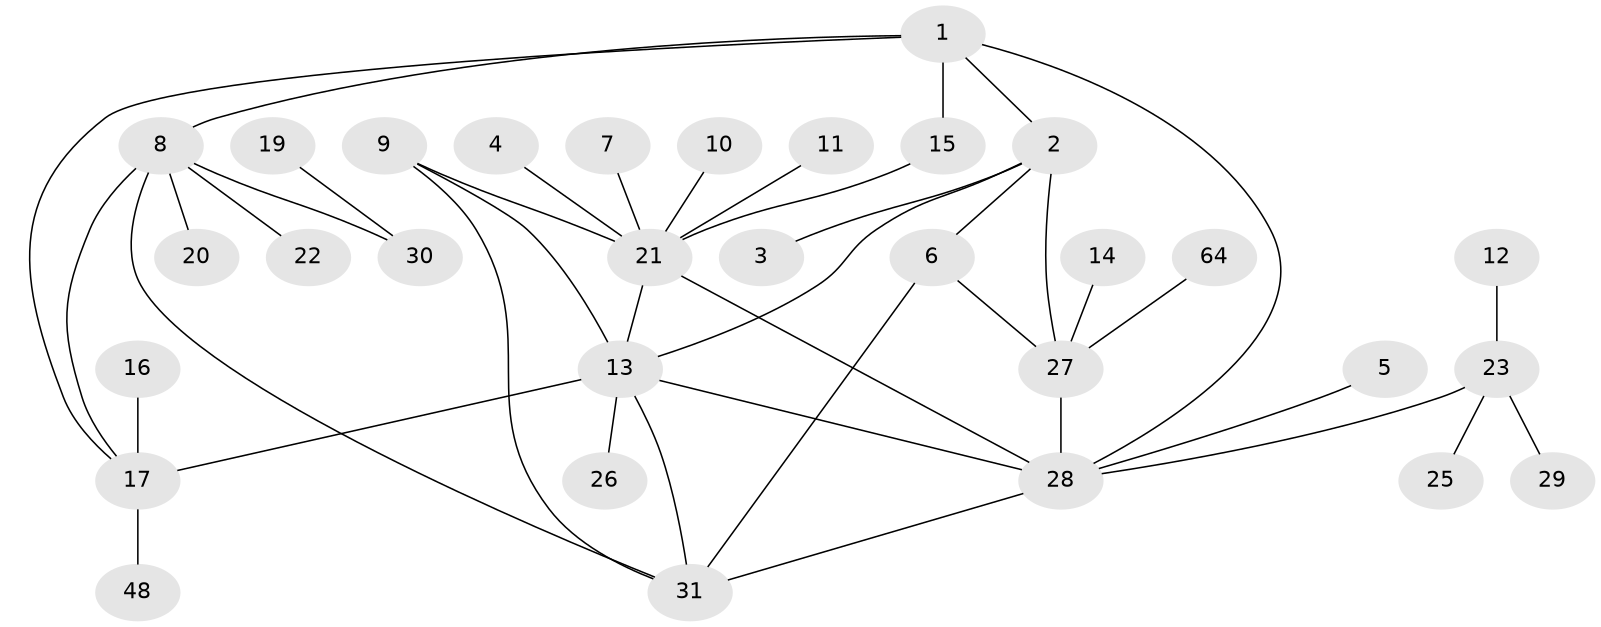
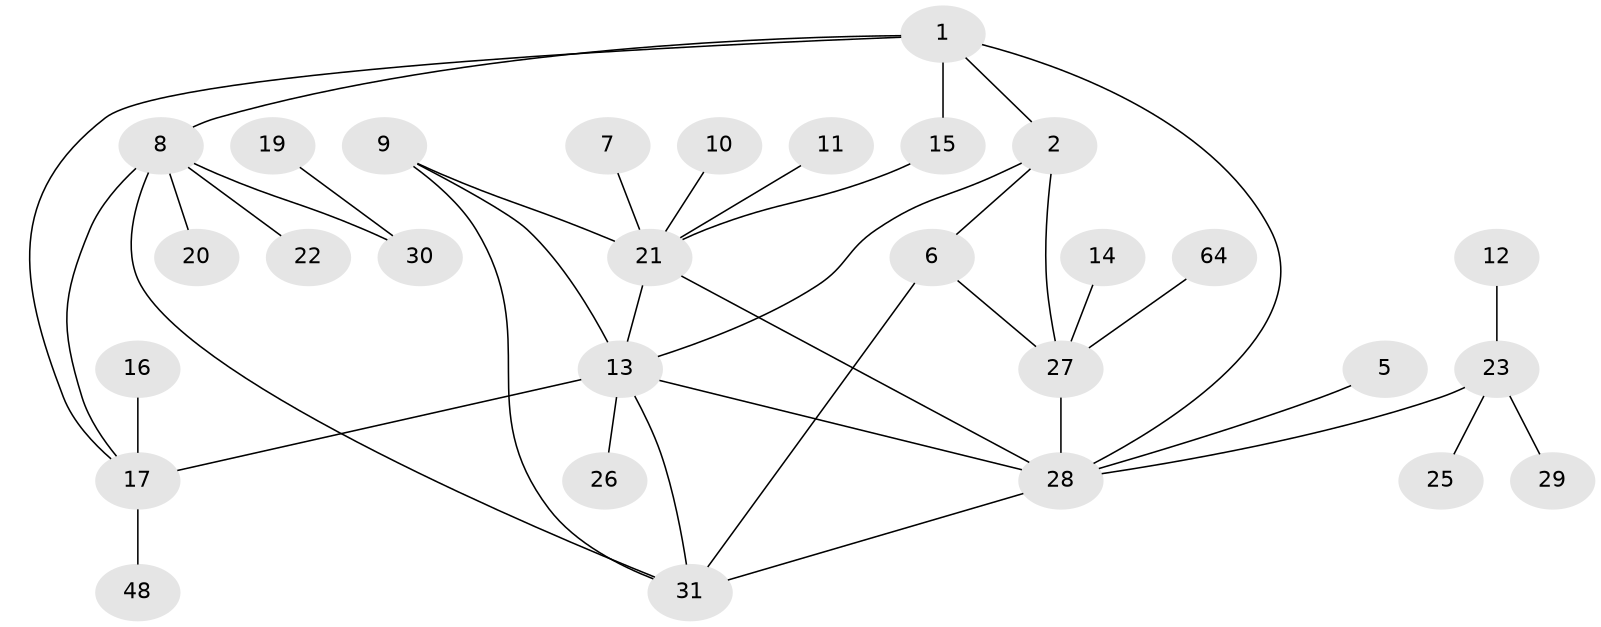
(496, 146) -> none
(762, 258) -> none
